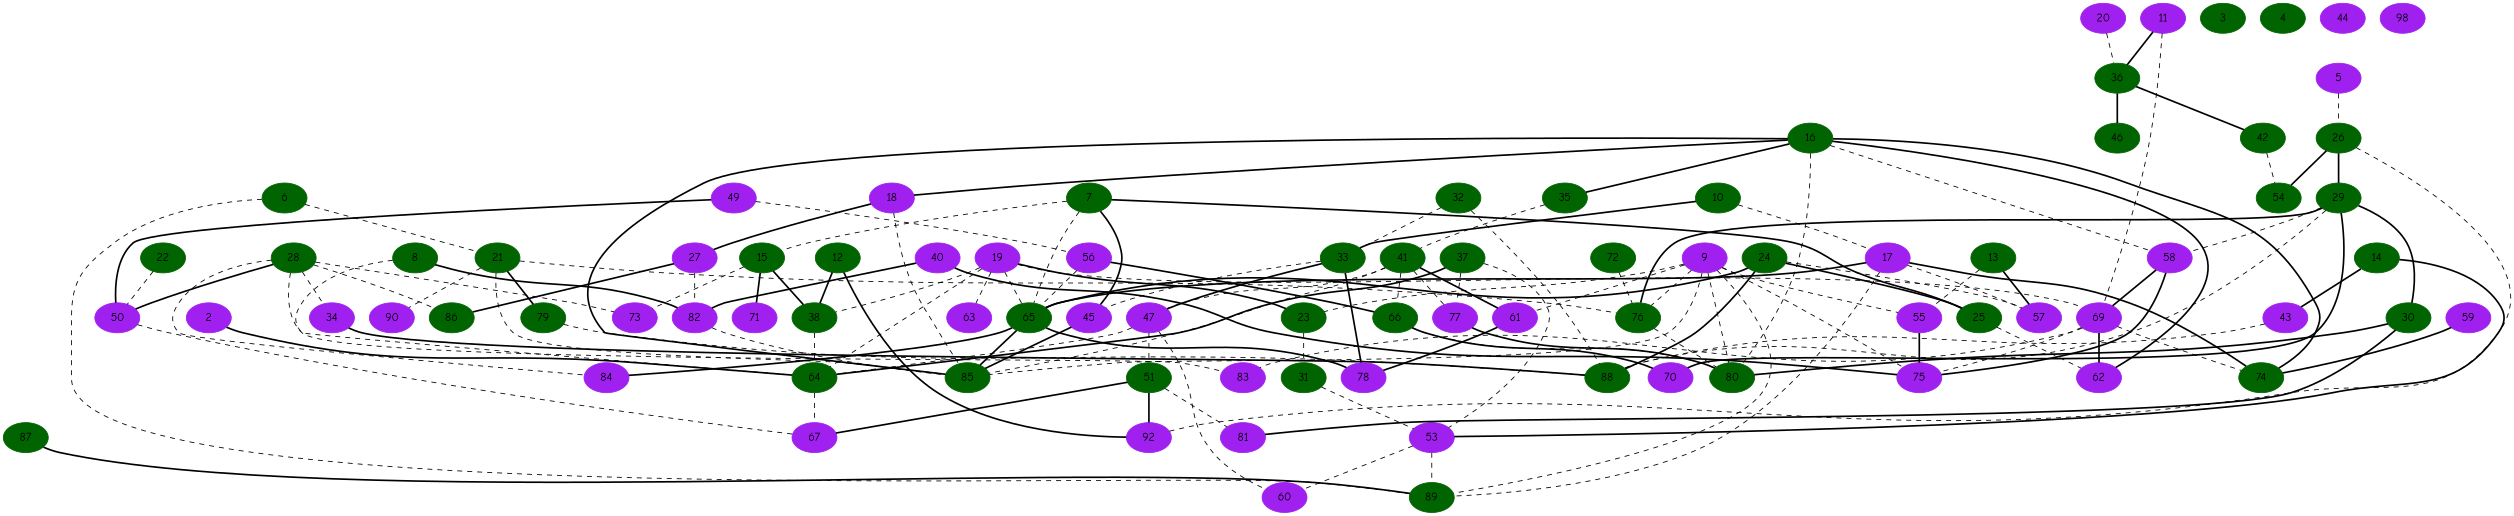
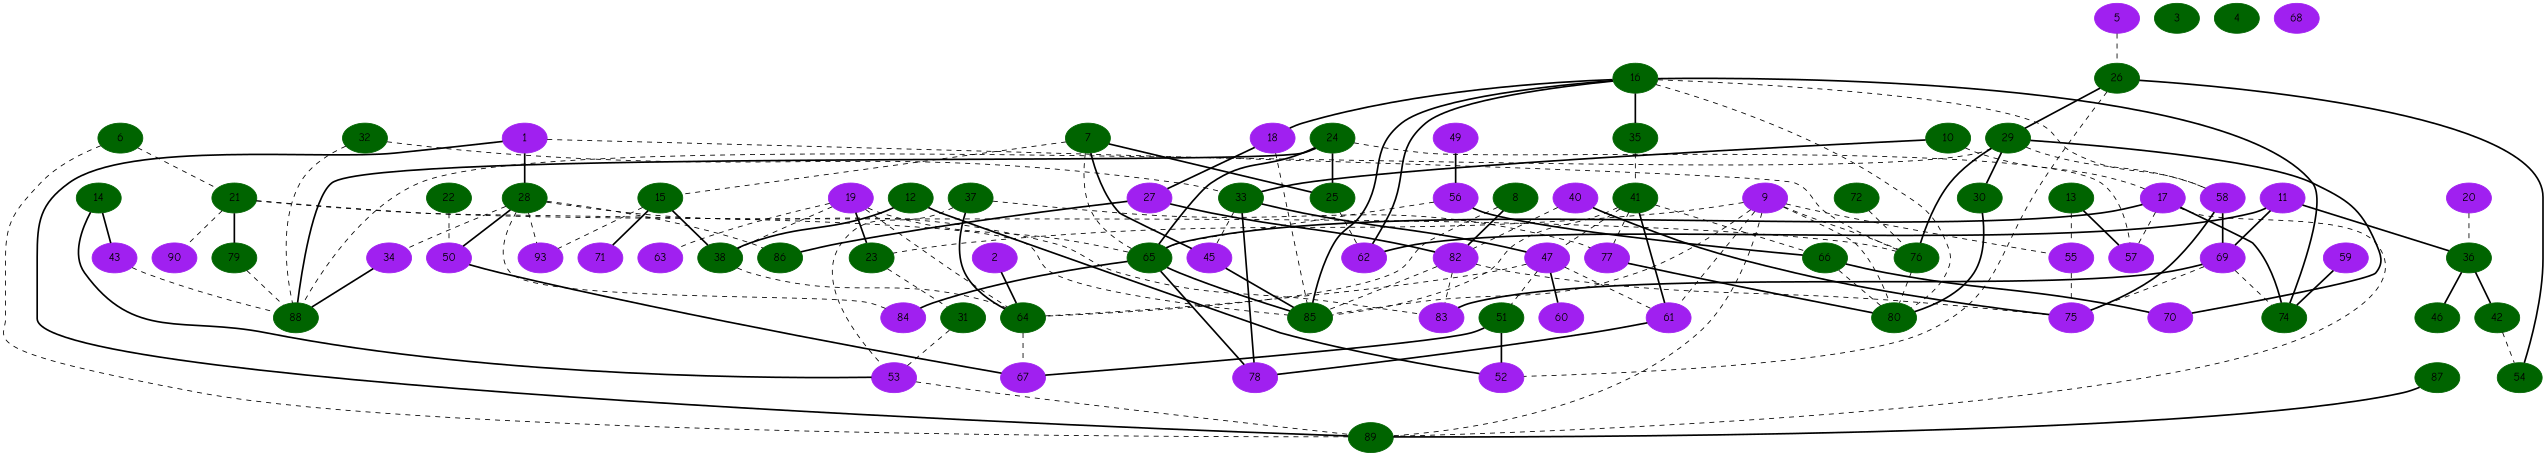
(2343, 18) -> none
(2403, 18) -> (2297, 18)
none -> (525, 138)
(2143, 170) -> (2253, 228)
(389, 216) -> none
(928, 226) -> (1456, 173)
(1818, 280) -> none
(695, 283) -> (1362, 237)
none -> (1450, 283)
(808, 285) -> (1516, 228)
none -> (1616, 292)
(1814, 316) -> (1748, 293)
(635, 318) -> (541, 258)
(1650, 346) -> (1811, 282)
(1919, 348) -> (2071, 288)
(2099, 348) -> (1826, 235)
(464, 387) -> (734, 323)
(1195, 418) -> (1554, 285)
(1149, 438) -> (1501, 378)
(1243, 438) -> none
(1358, 468) -> none
